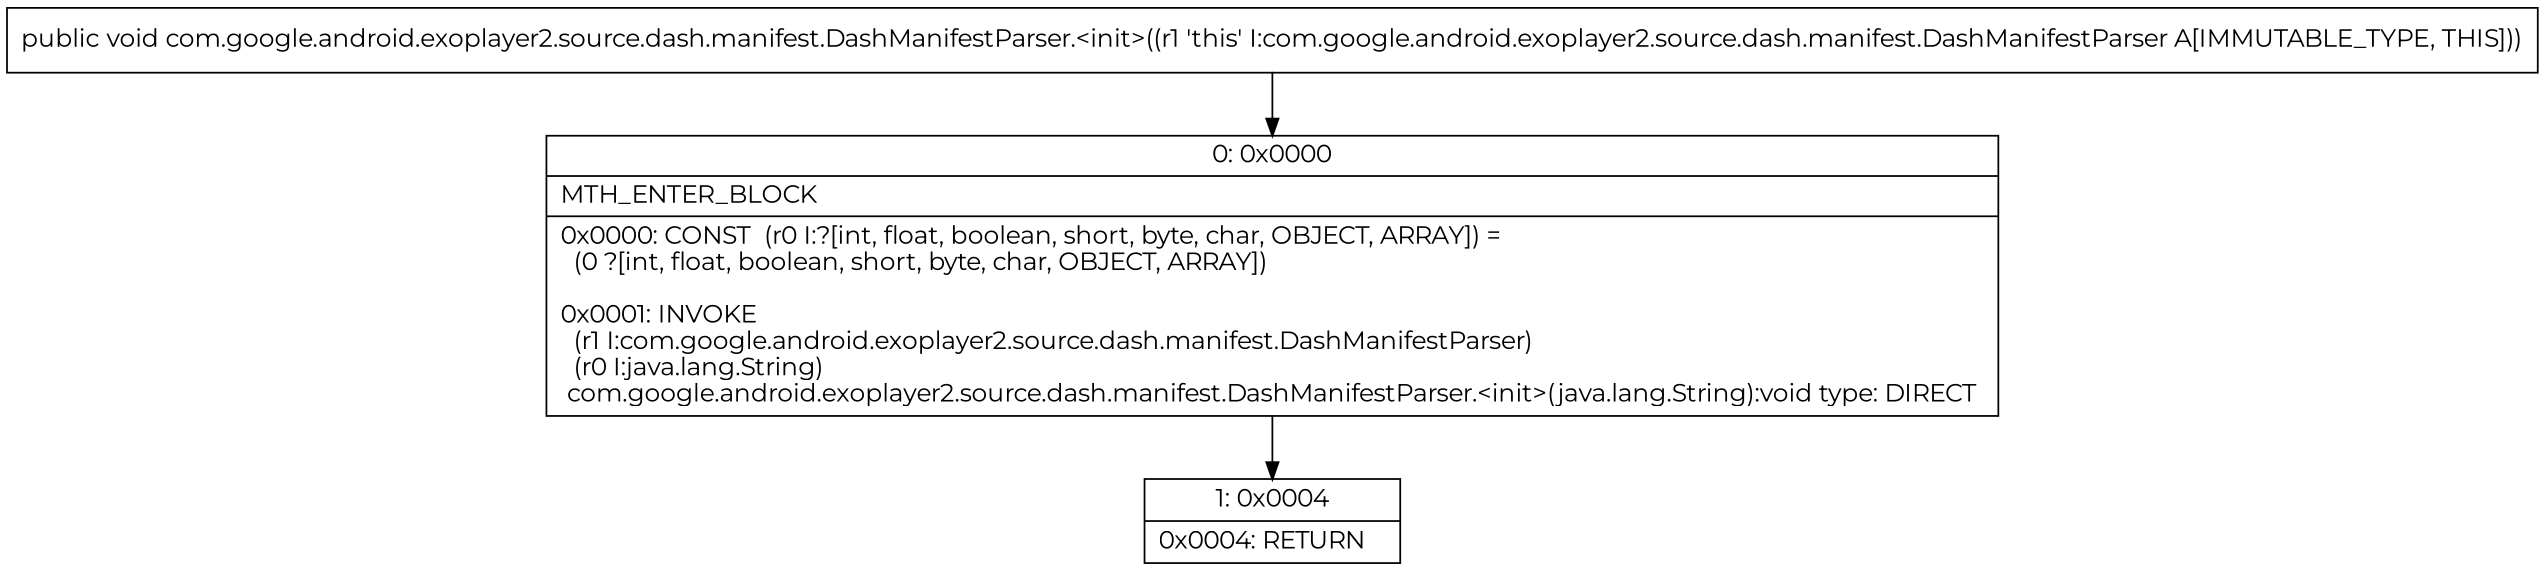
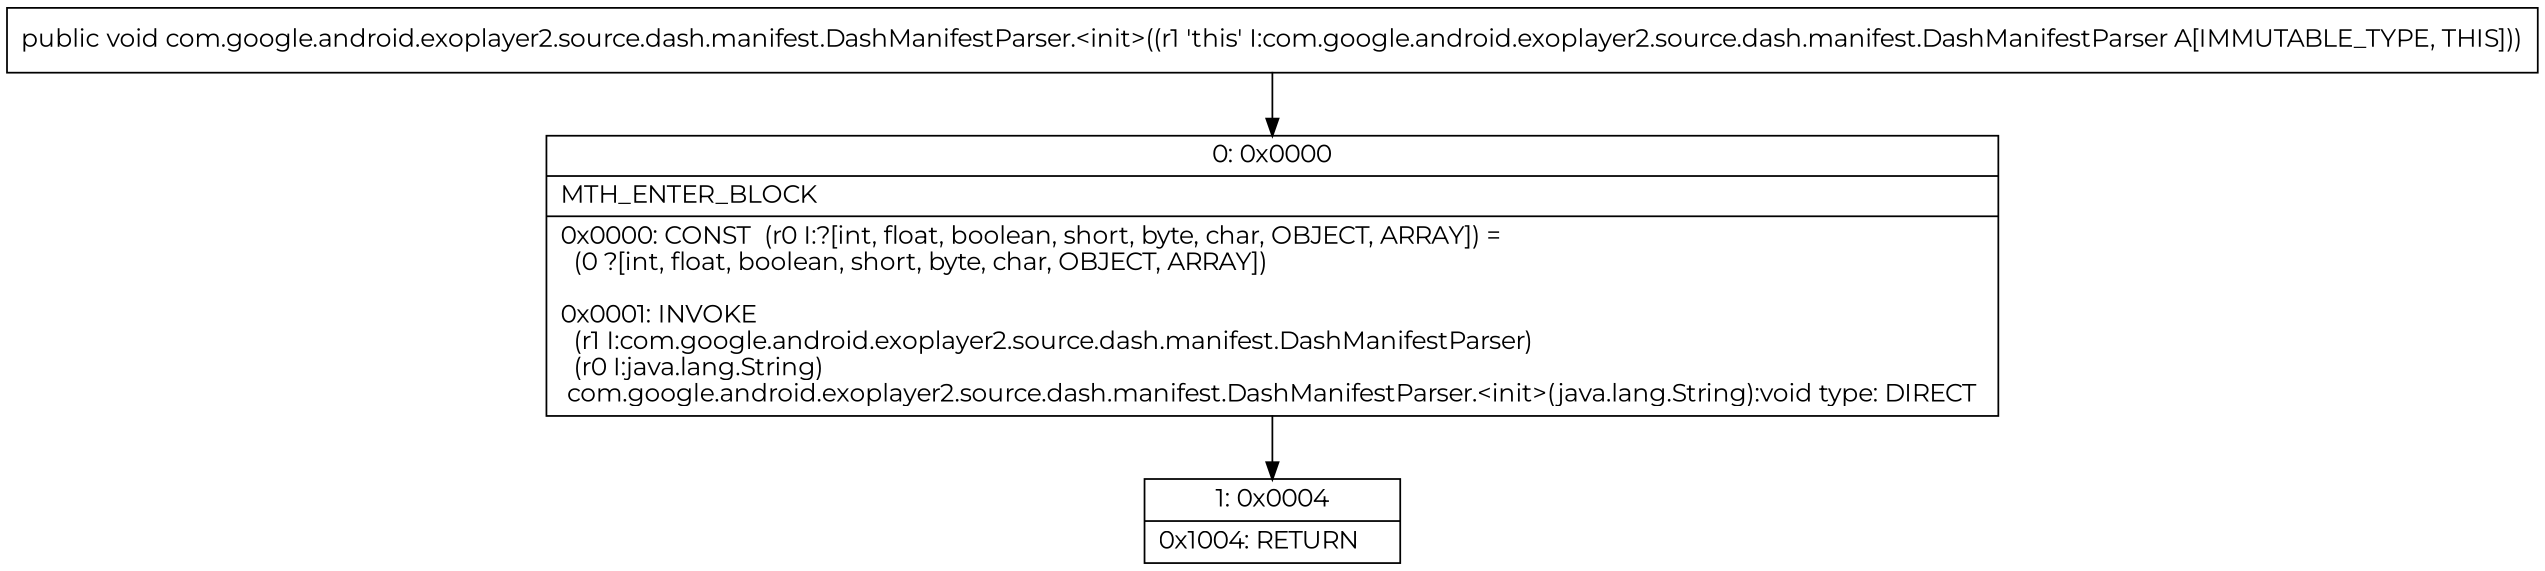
(1272, 541) -> (1269, 541)
